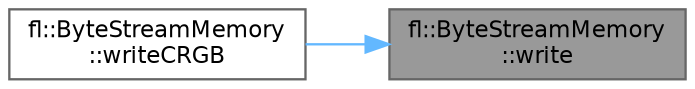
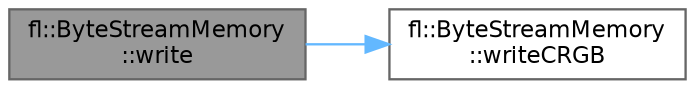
(336, 44) -> (336, 44)
